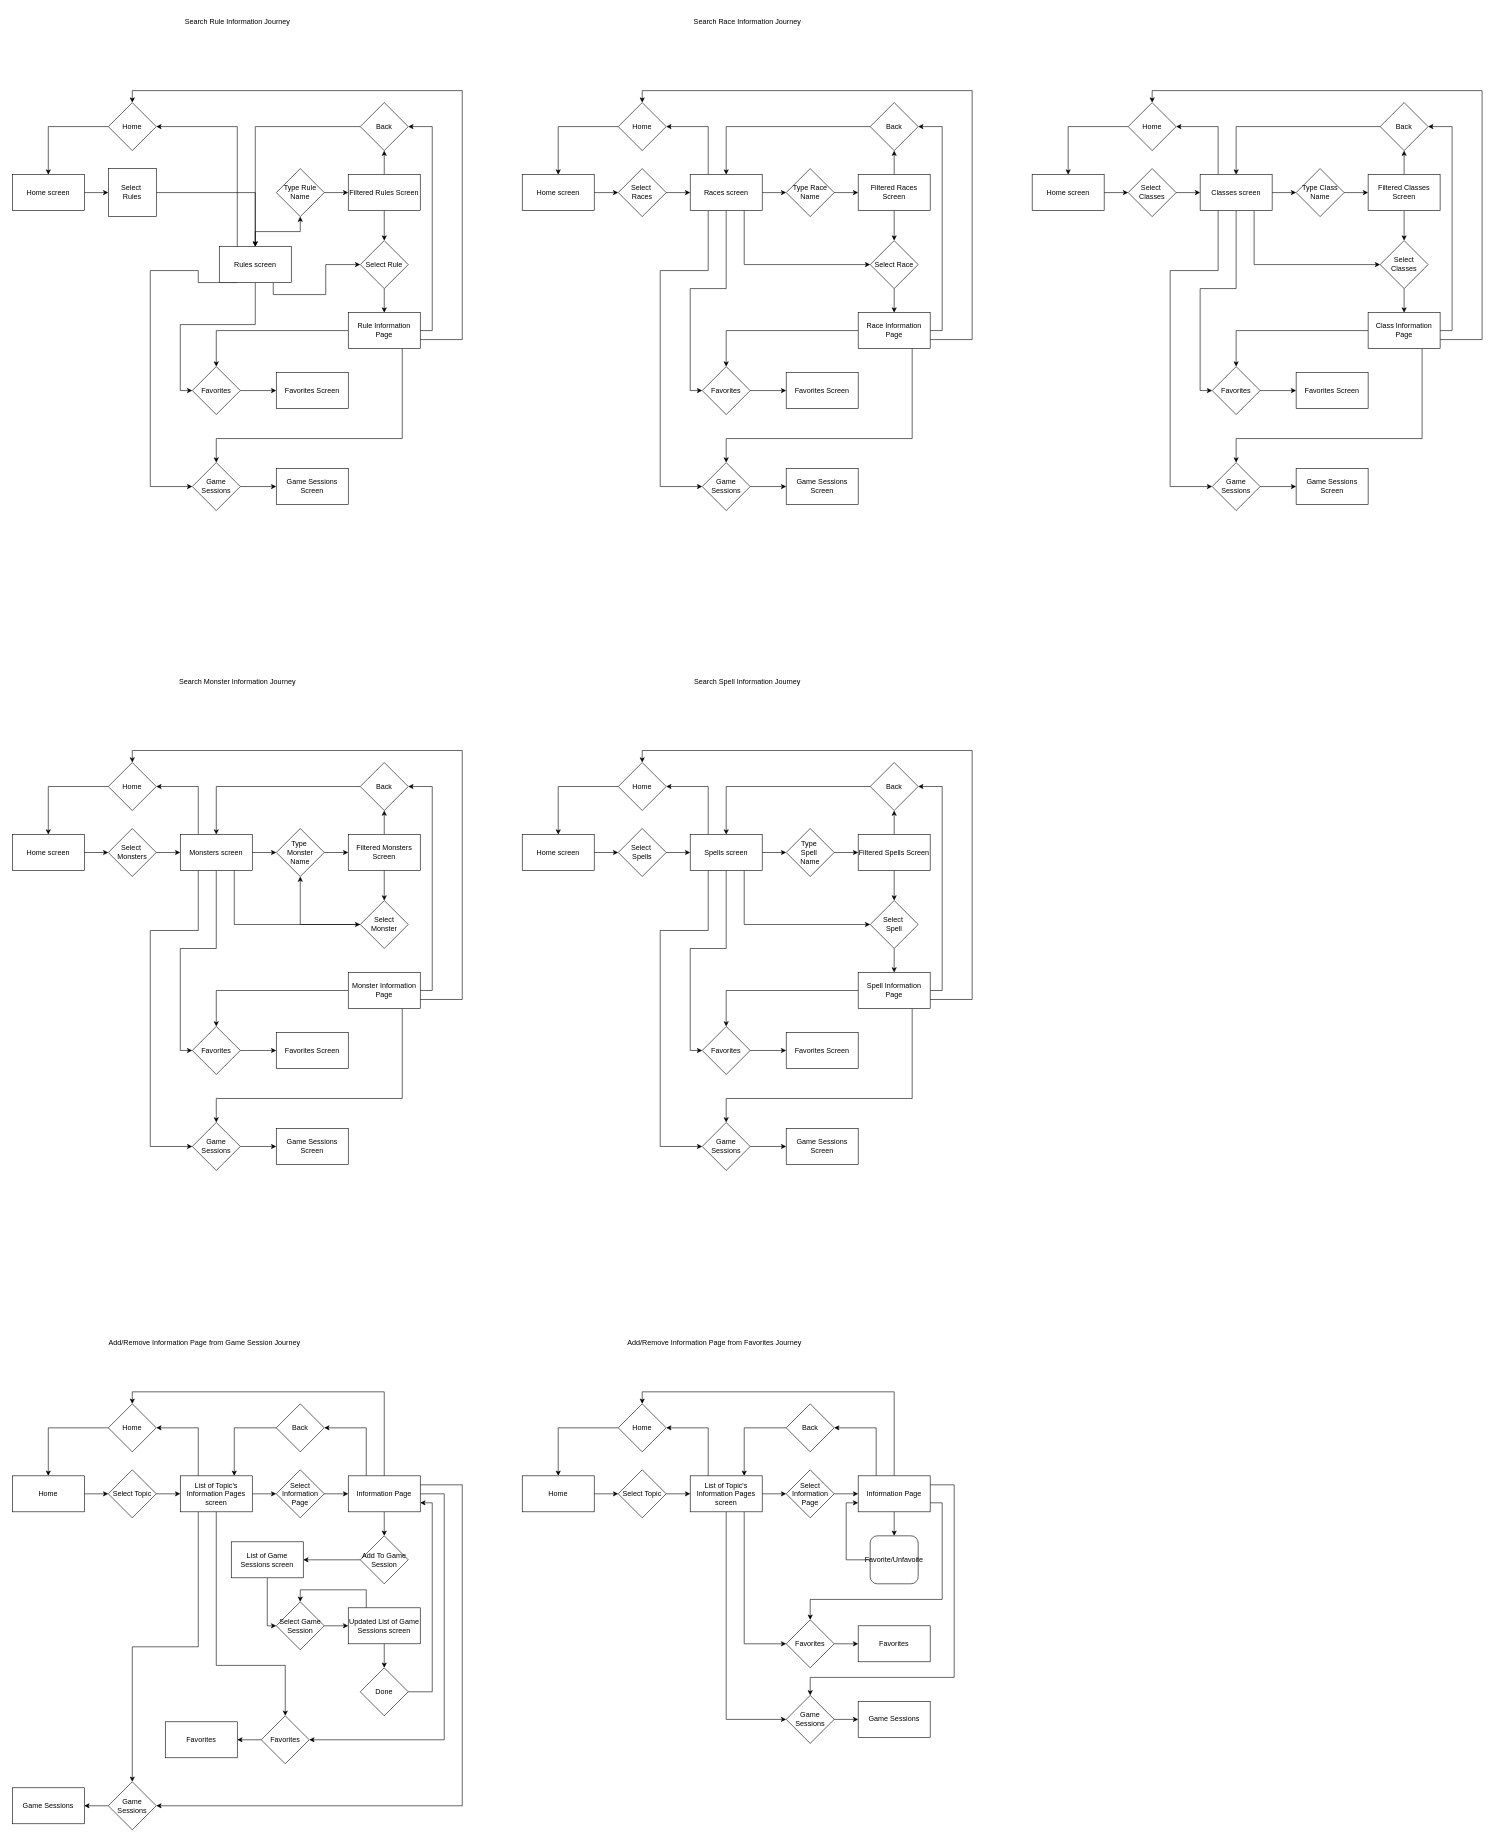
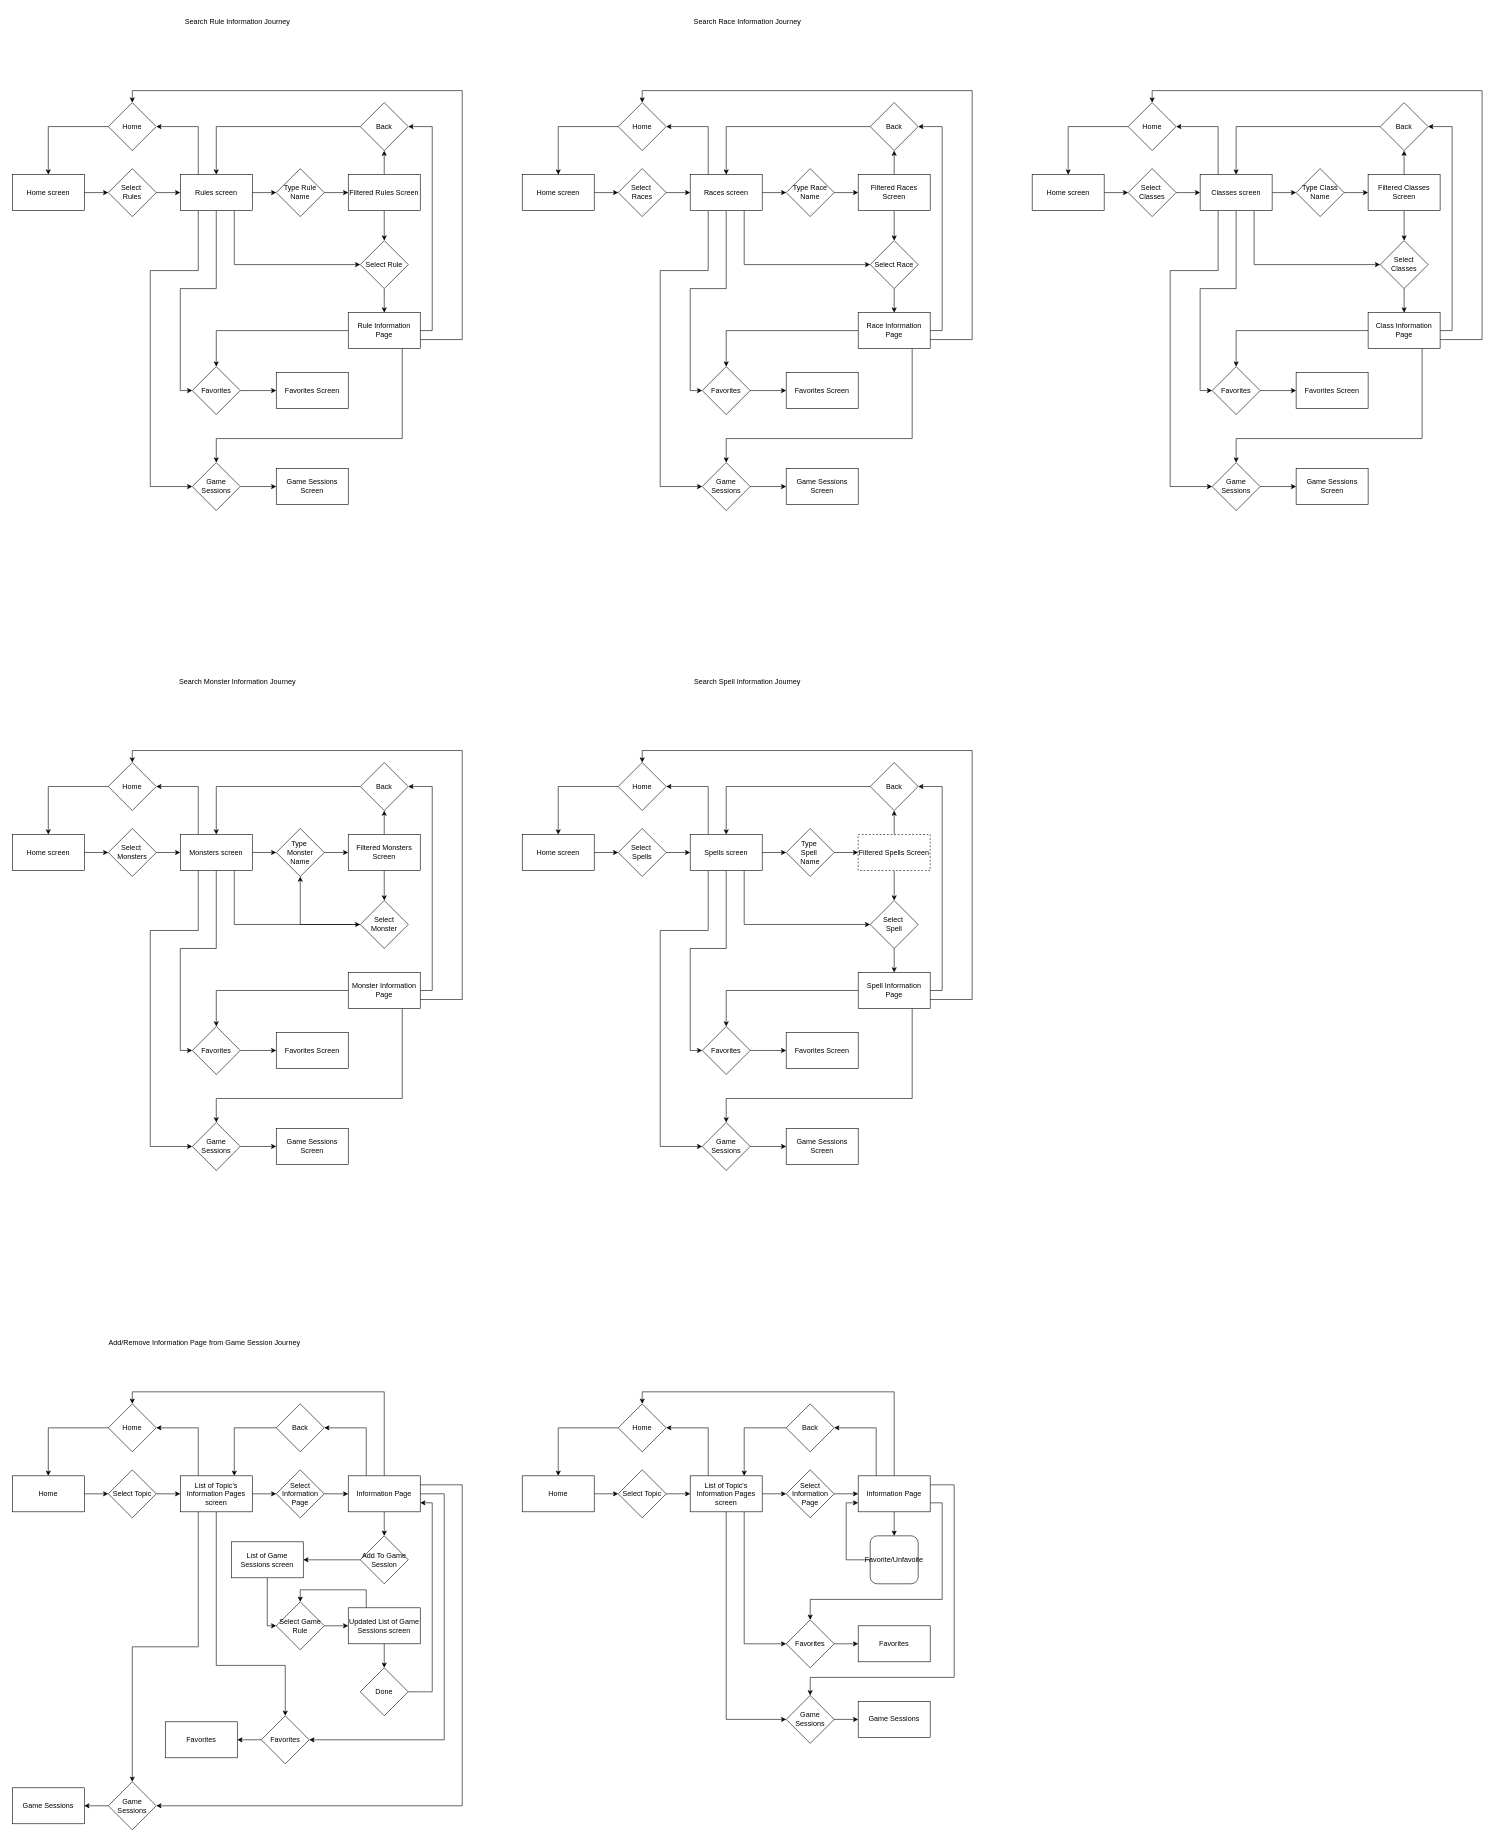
(132, 192) -> (132, 192)
(255, 264) -> (216, 192)
(894, 852) -> (894, 852)
(714, 1343) -> none
(300, 1626) -> (300, 1626)
